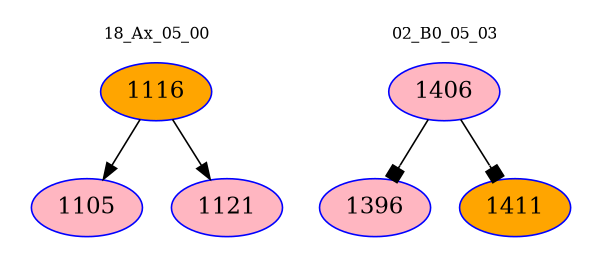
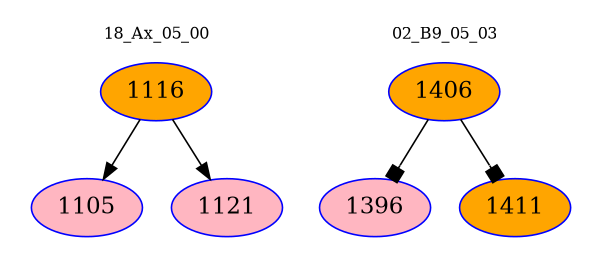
(445, 35) -> (445, 35)
(444, 92) -> (444, 92)
